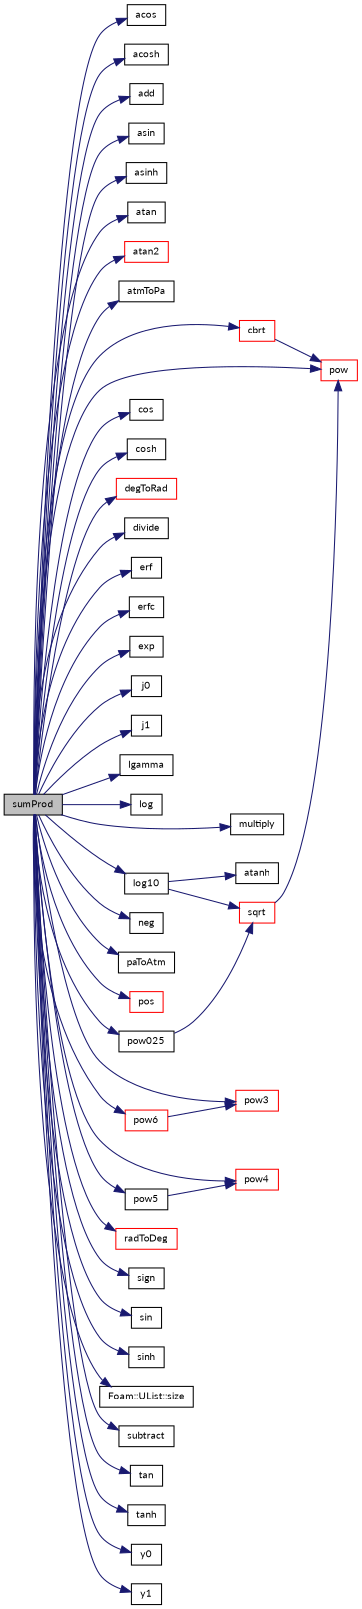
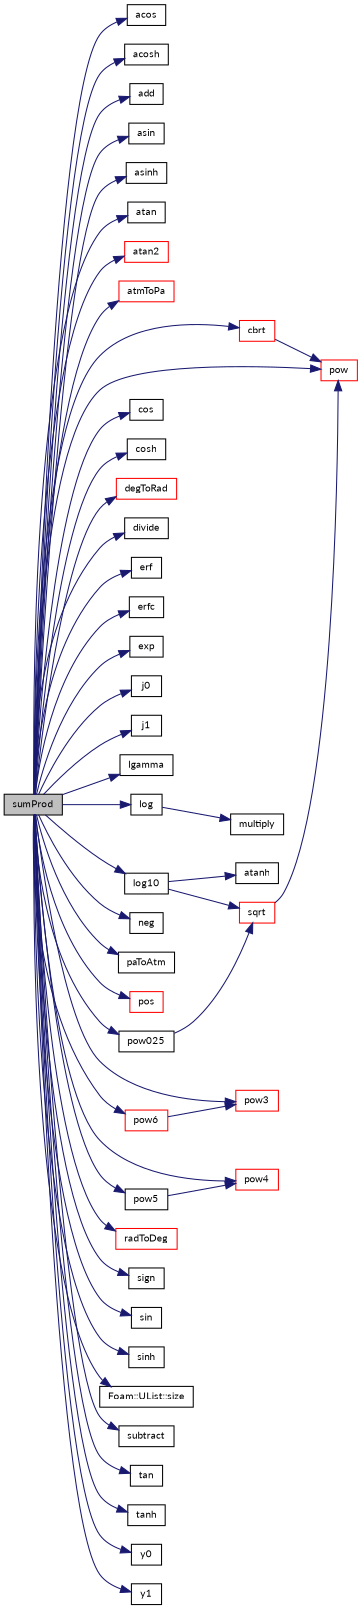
(146, 291) -> (146, 291)
(140, 828) -> (191, 813)
